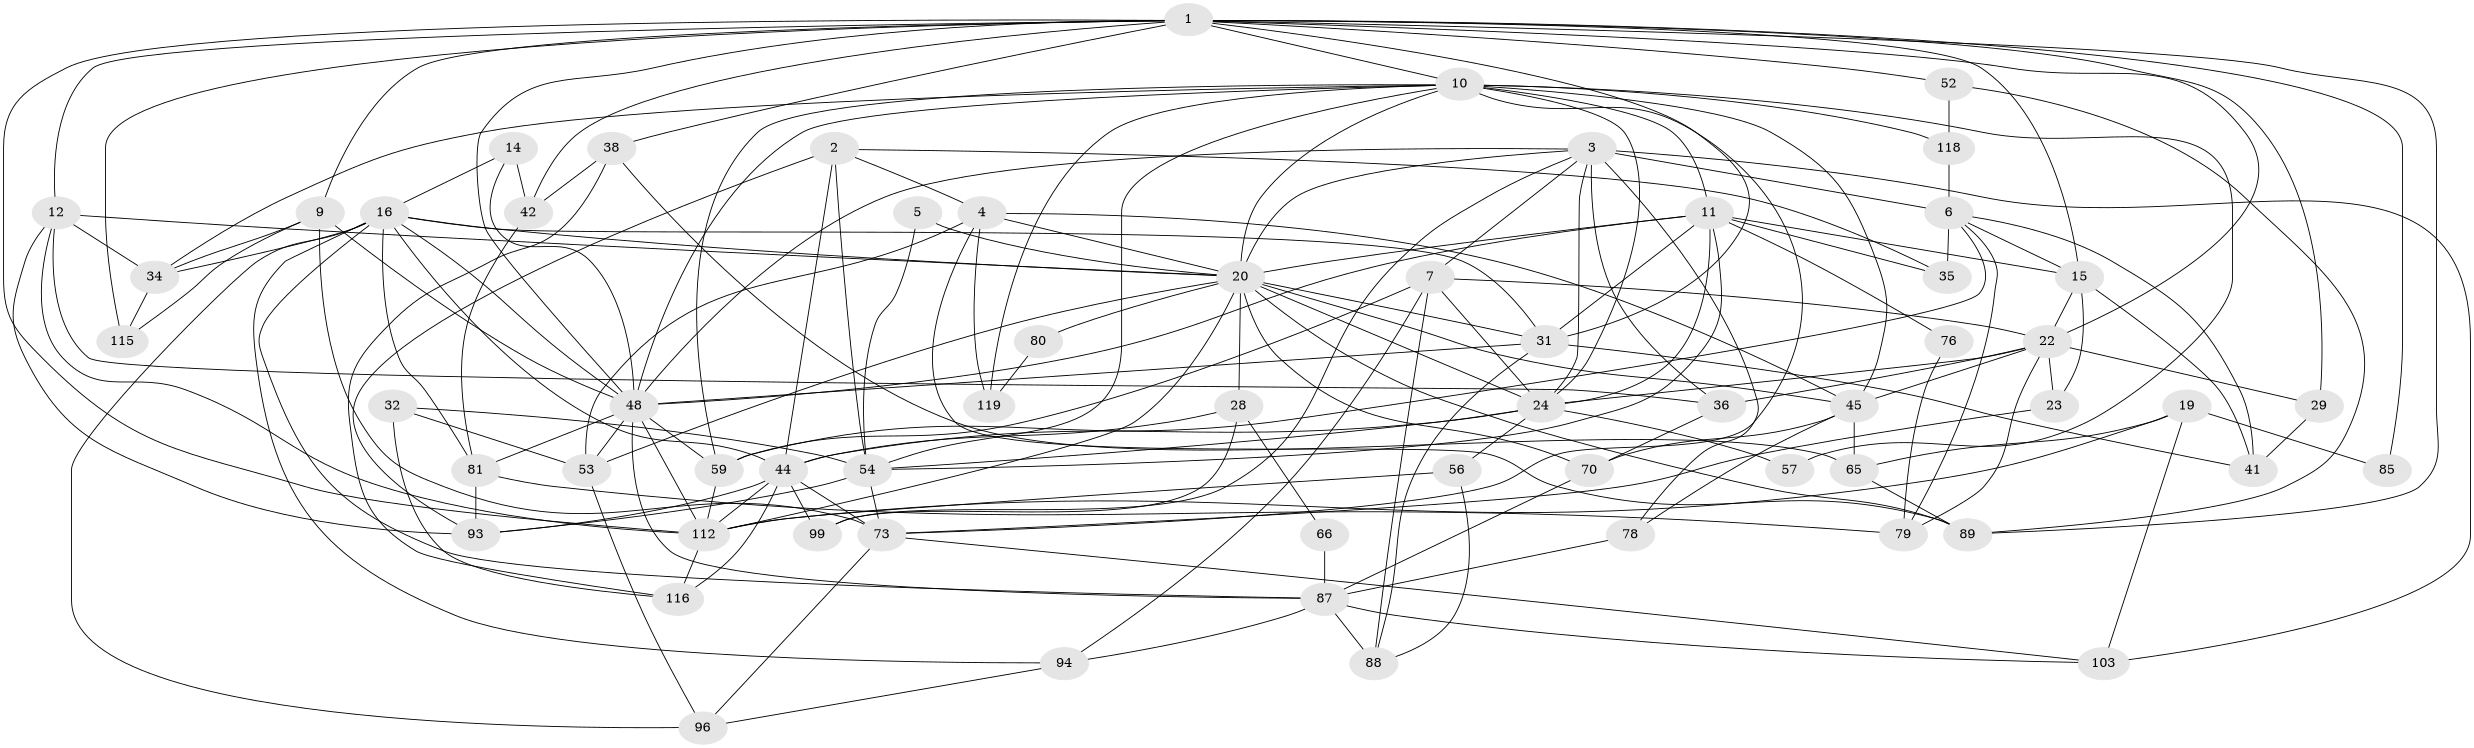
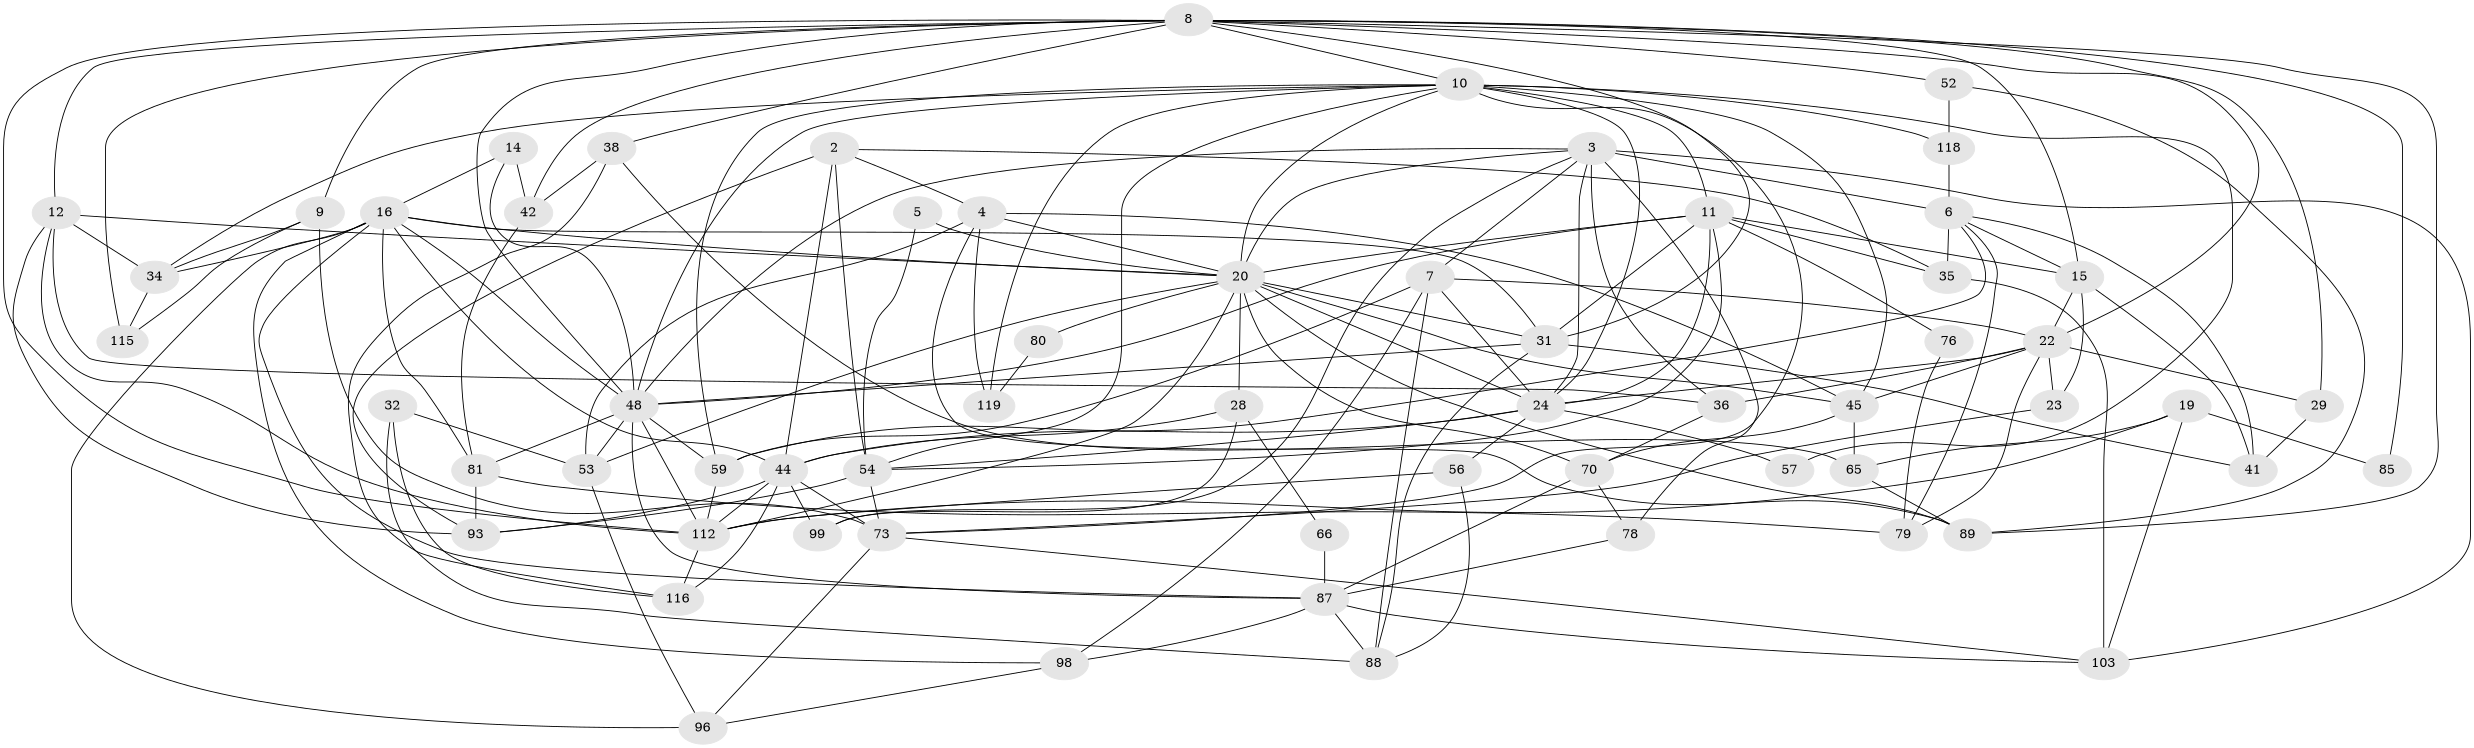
(1189, 20) -> (1189, 20)
(448, 308) -> none
none -> (2106, 423)
(654, 429) -> (807, 628)
(1739, 465) -> (1611, 504)
(1064, 664) -> (1064, 664)
